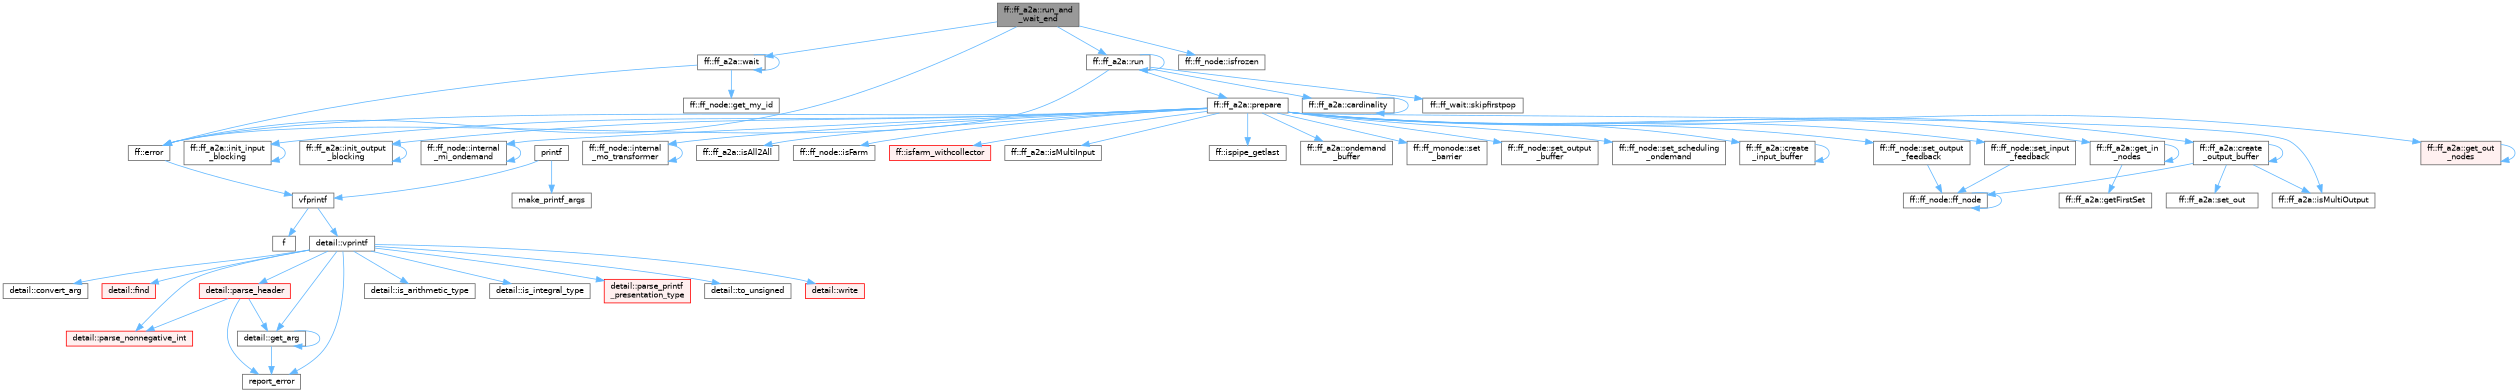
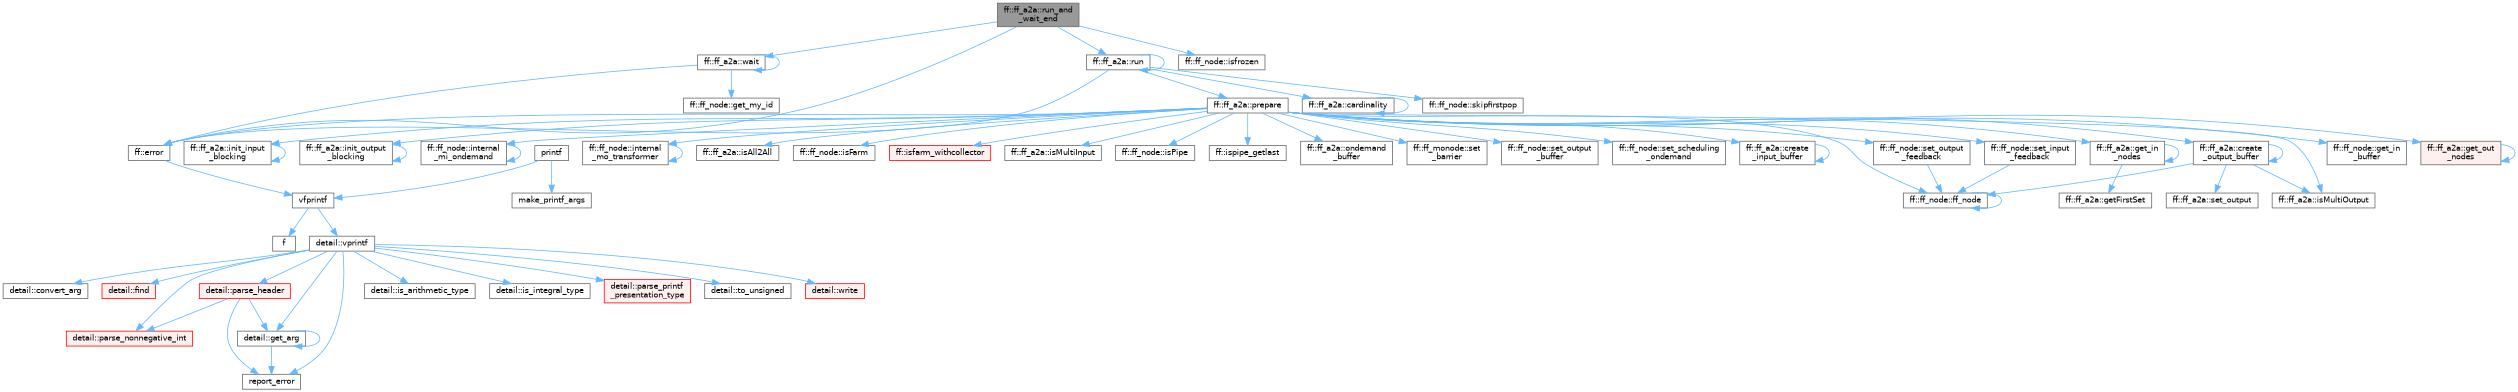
(1473, 106) -> (1473, 106)
none -> (1612, 116)
none -> (1155, 153)
none -> (2367, 153)
(2212, 200) -> (2212, 200)
